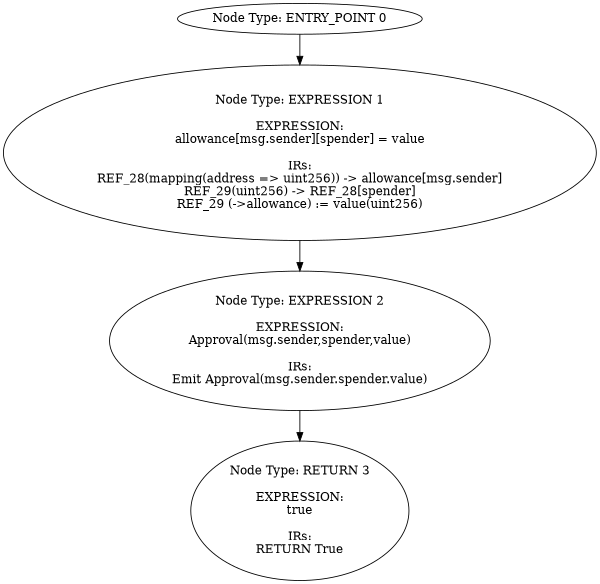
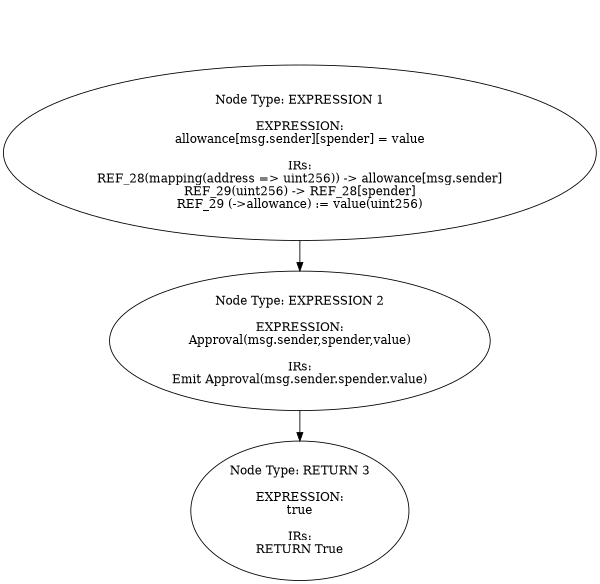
(300, 19) -> none
